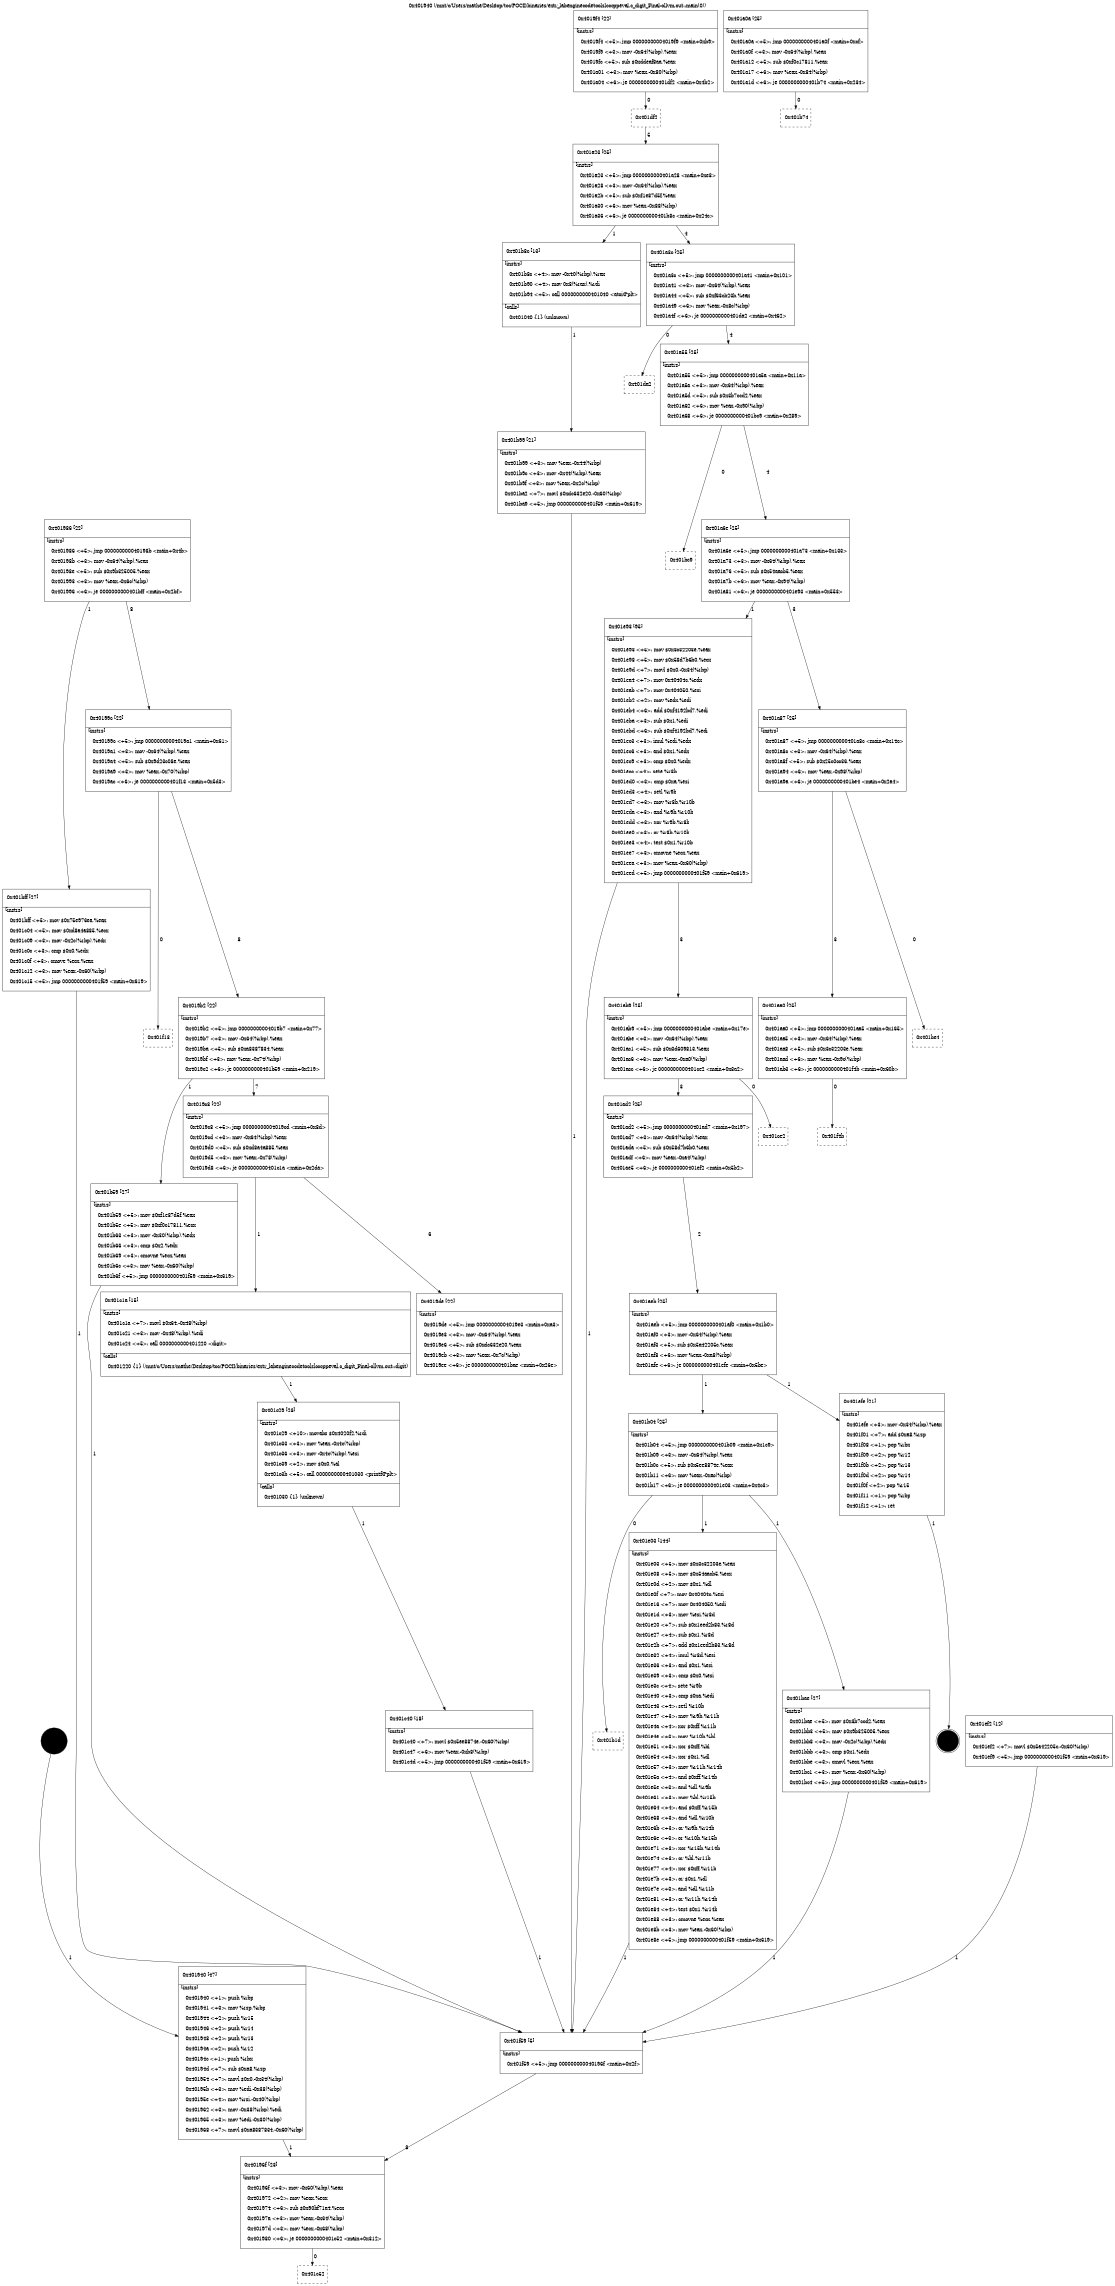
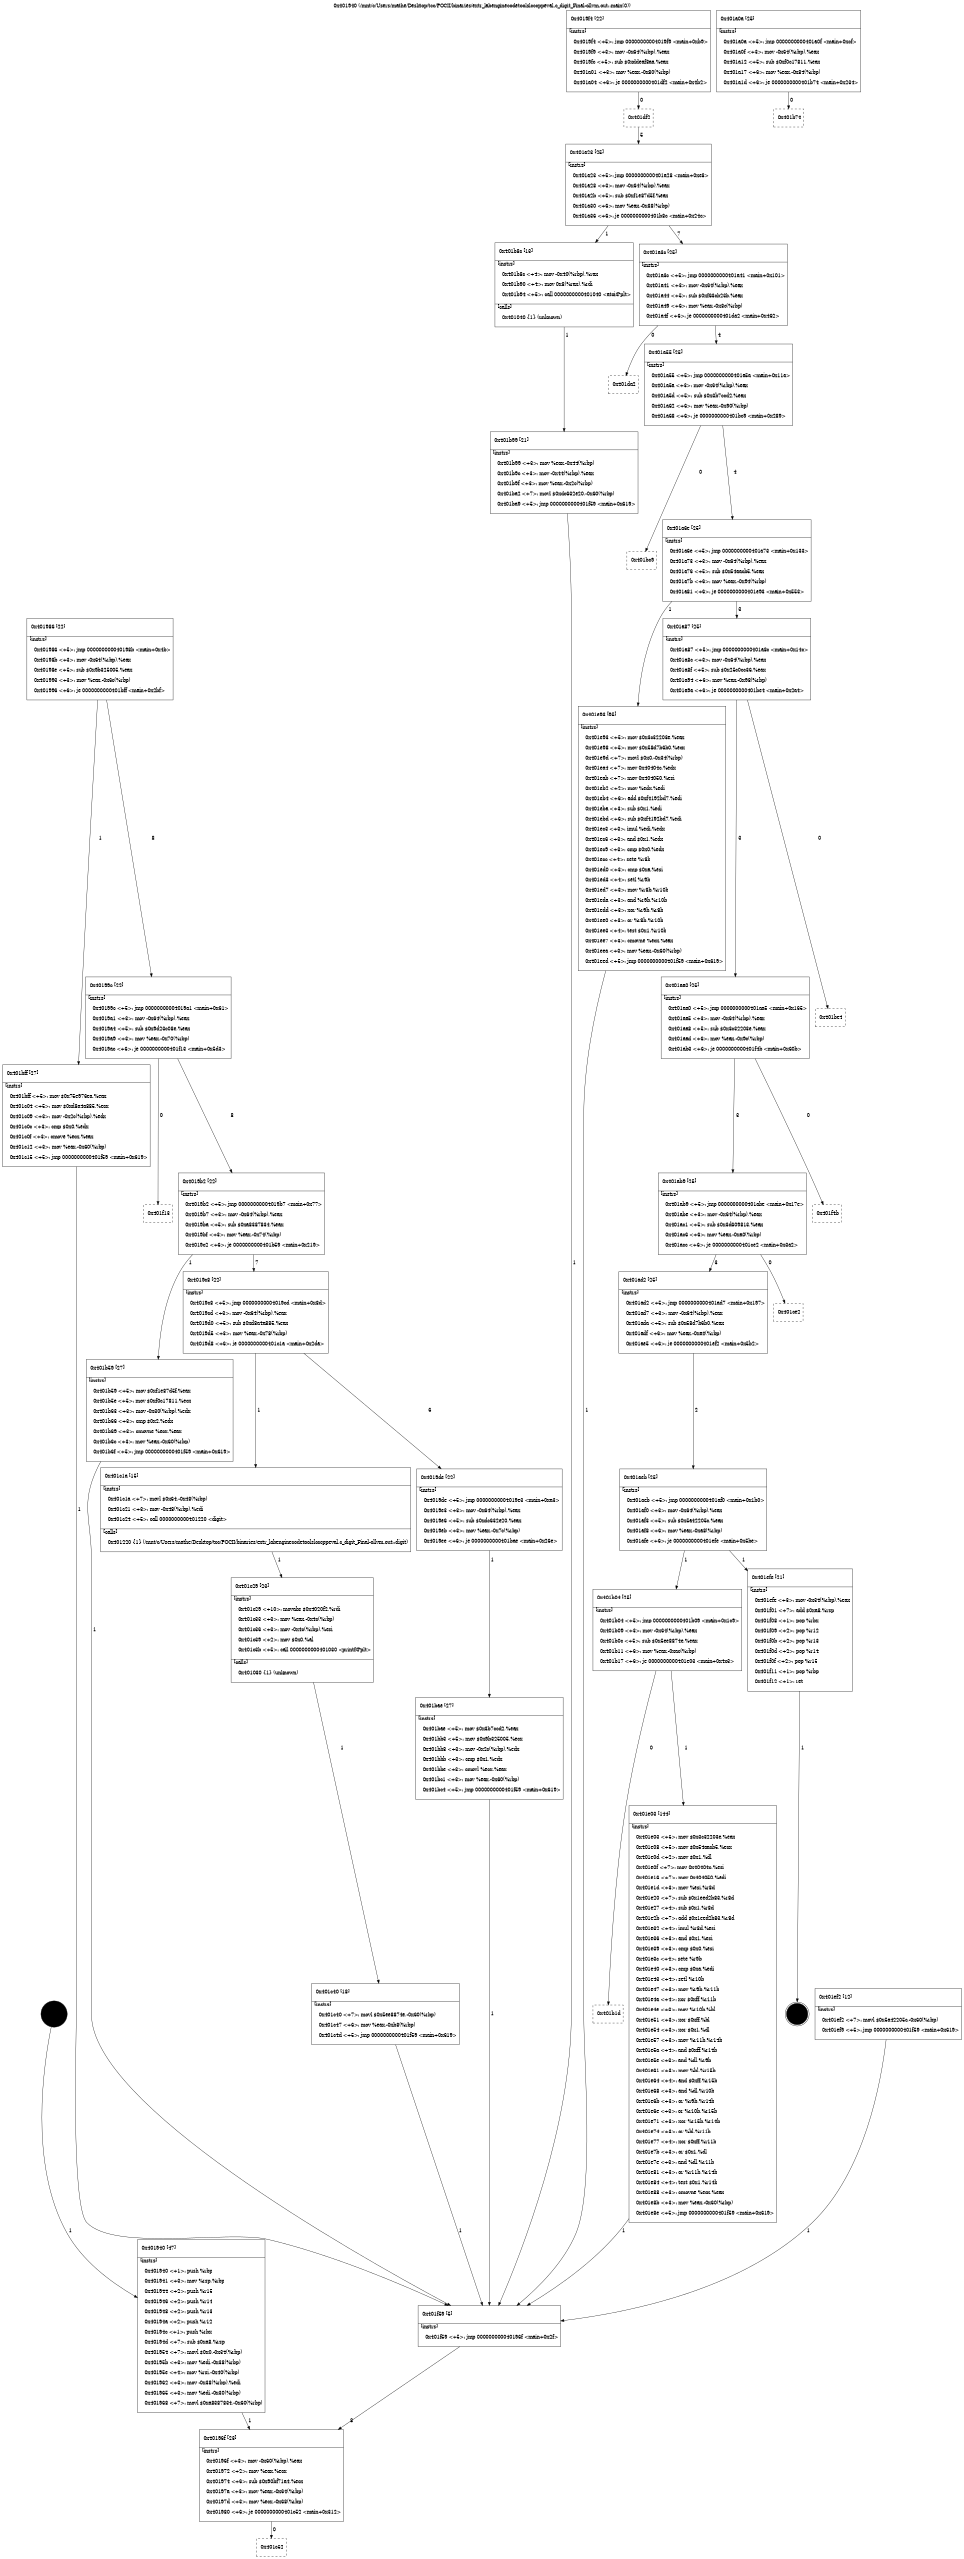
(685, 234) -> (678, 234)
(678, 938) -> (734, 1114)
(807, 1585) -> (489, 1622)
